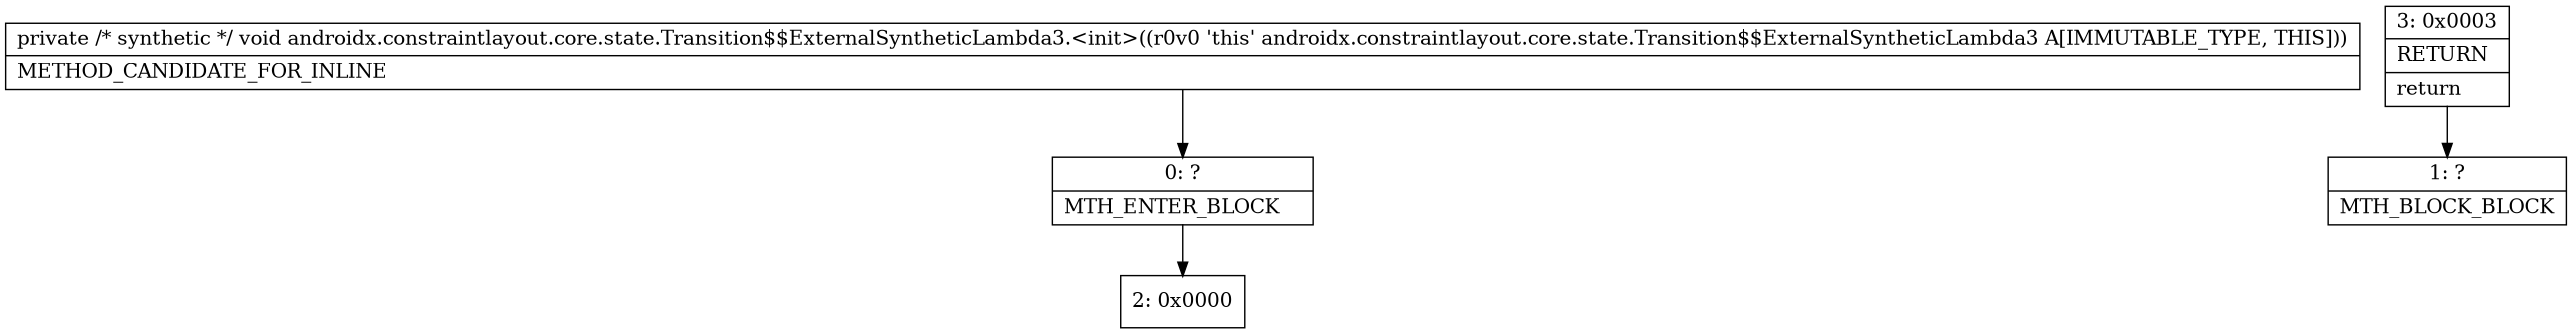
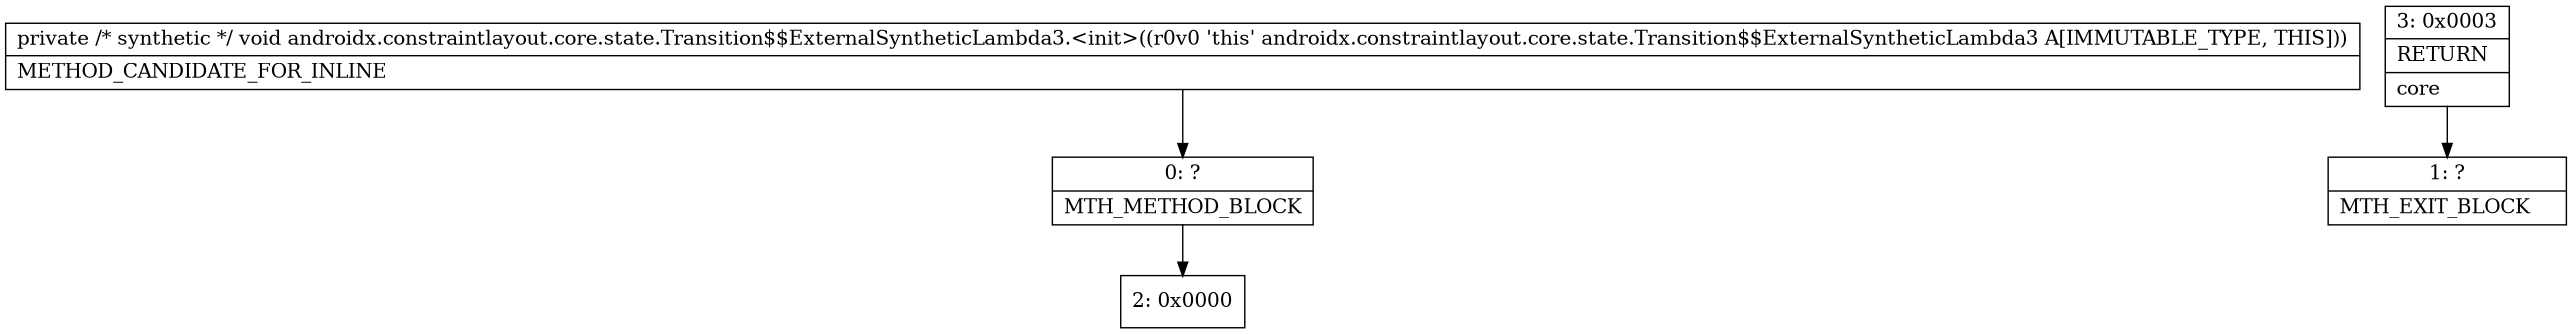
(2429, 89) -> (2418, 89)
(1172, 207) -> (1183, 207)
(2447, 207) -> (2435, 207)
